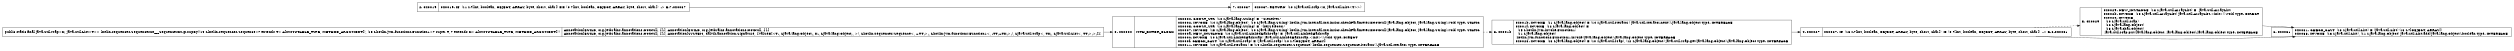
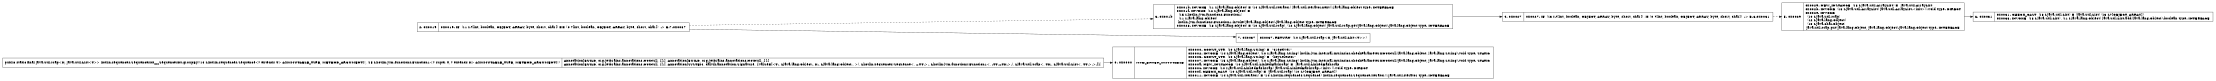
(1546, 30) -> (1210, 15)
(1155, 32) -> (1160, 63)
(1486, 32) -> (920, 22)
(2164, 39) -> none
